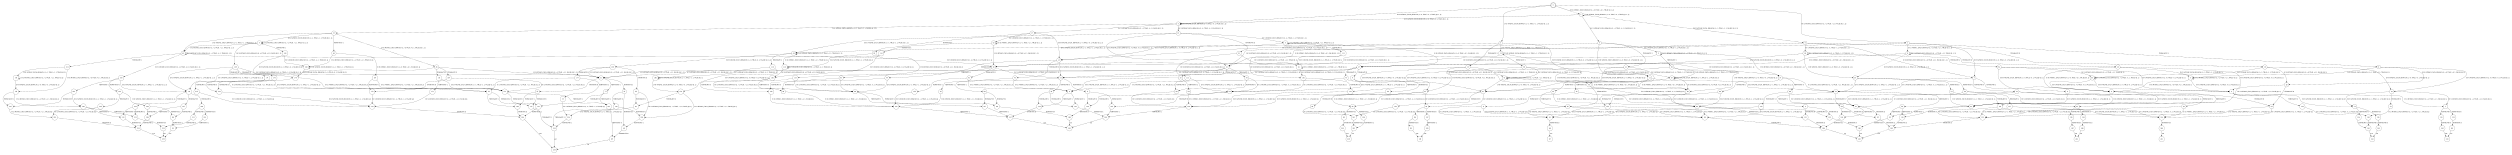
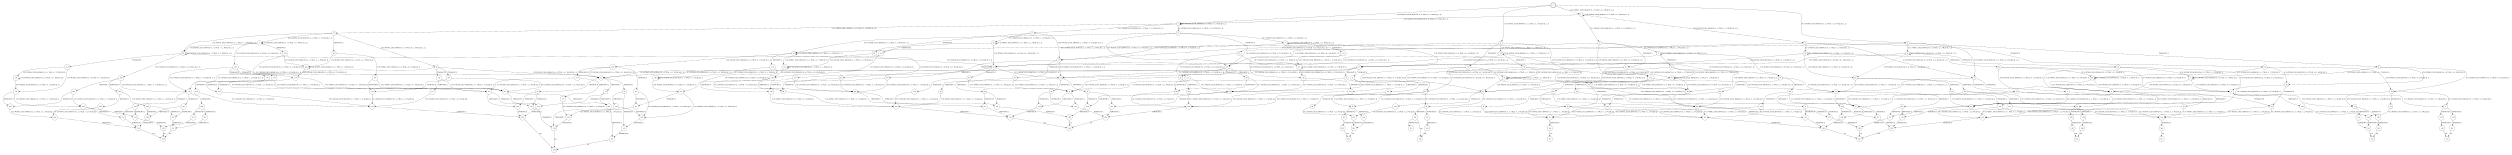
(1415, 133) -> (1420, 127)
